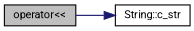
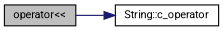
(153, 15) -> (167, 15)
